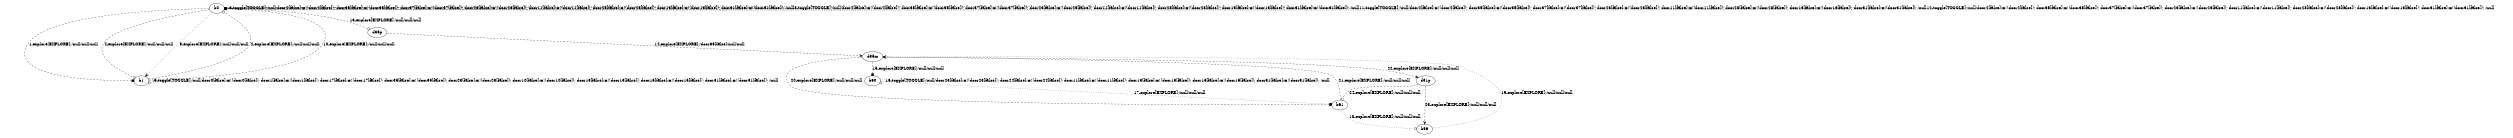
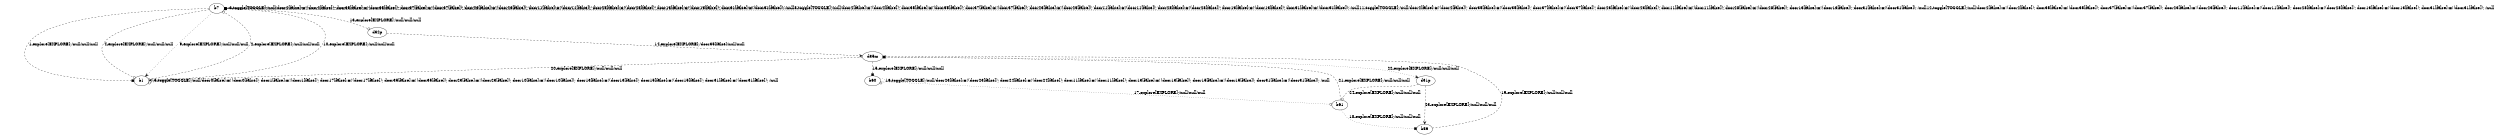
(217, 8) -> (217, 8)
(377, 32) -> (377, 32)
(1241, 58) -> (1241, 58)
(1150, 60) -> (1150, 60)
(1146, 62) -> (1146, 62)
(1105, 93) -> (1105, 93)
(1014, 102) -> (507, 69)
(1375, 126) -> (1375, 126)
